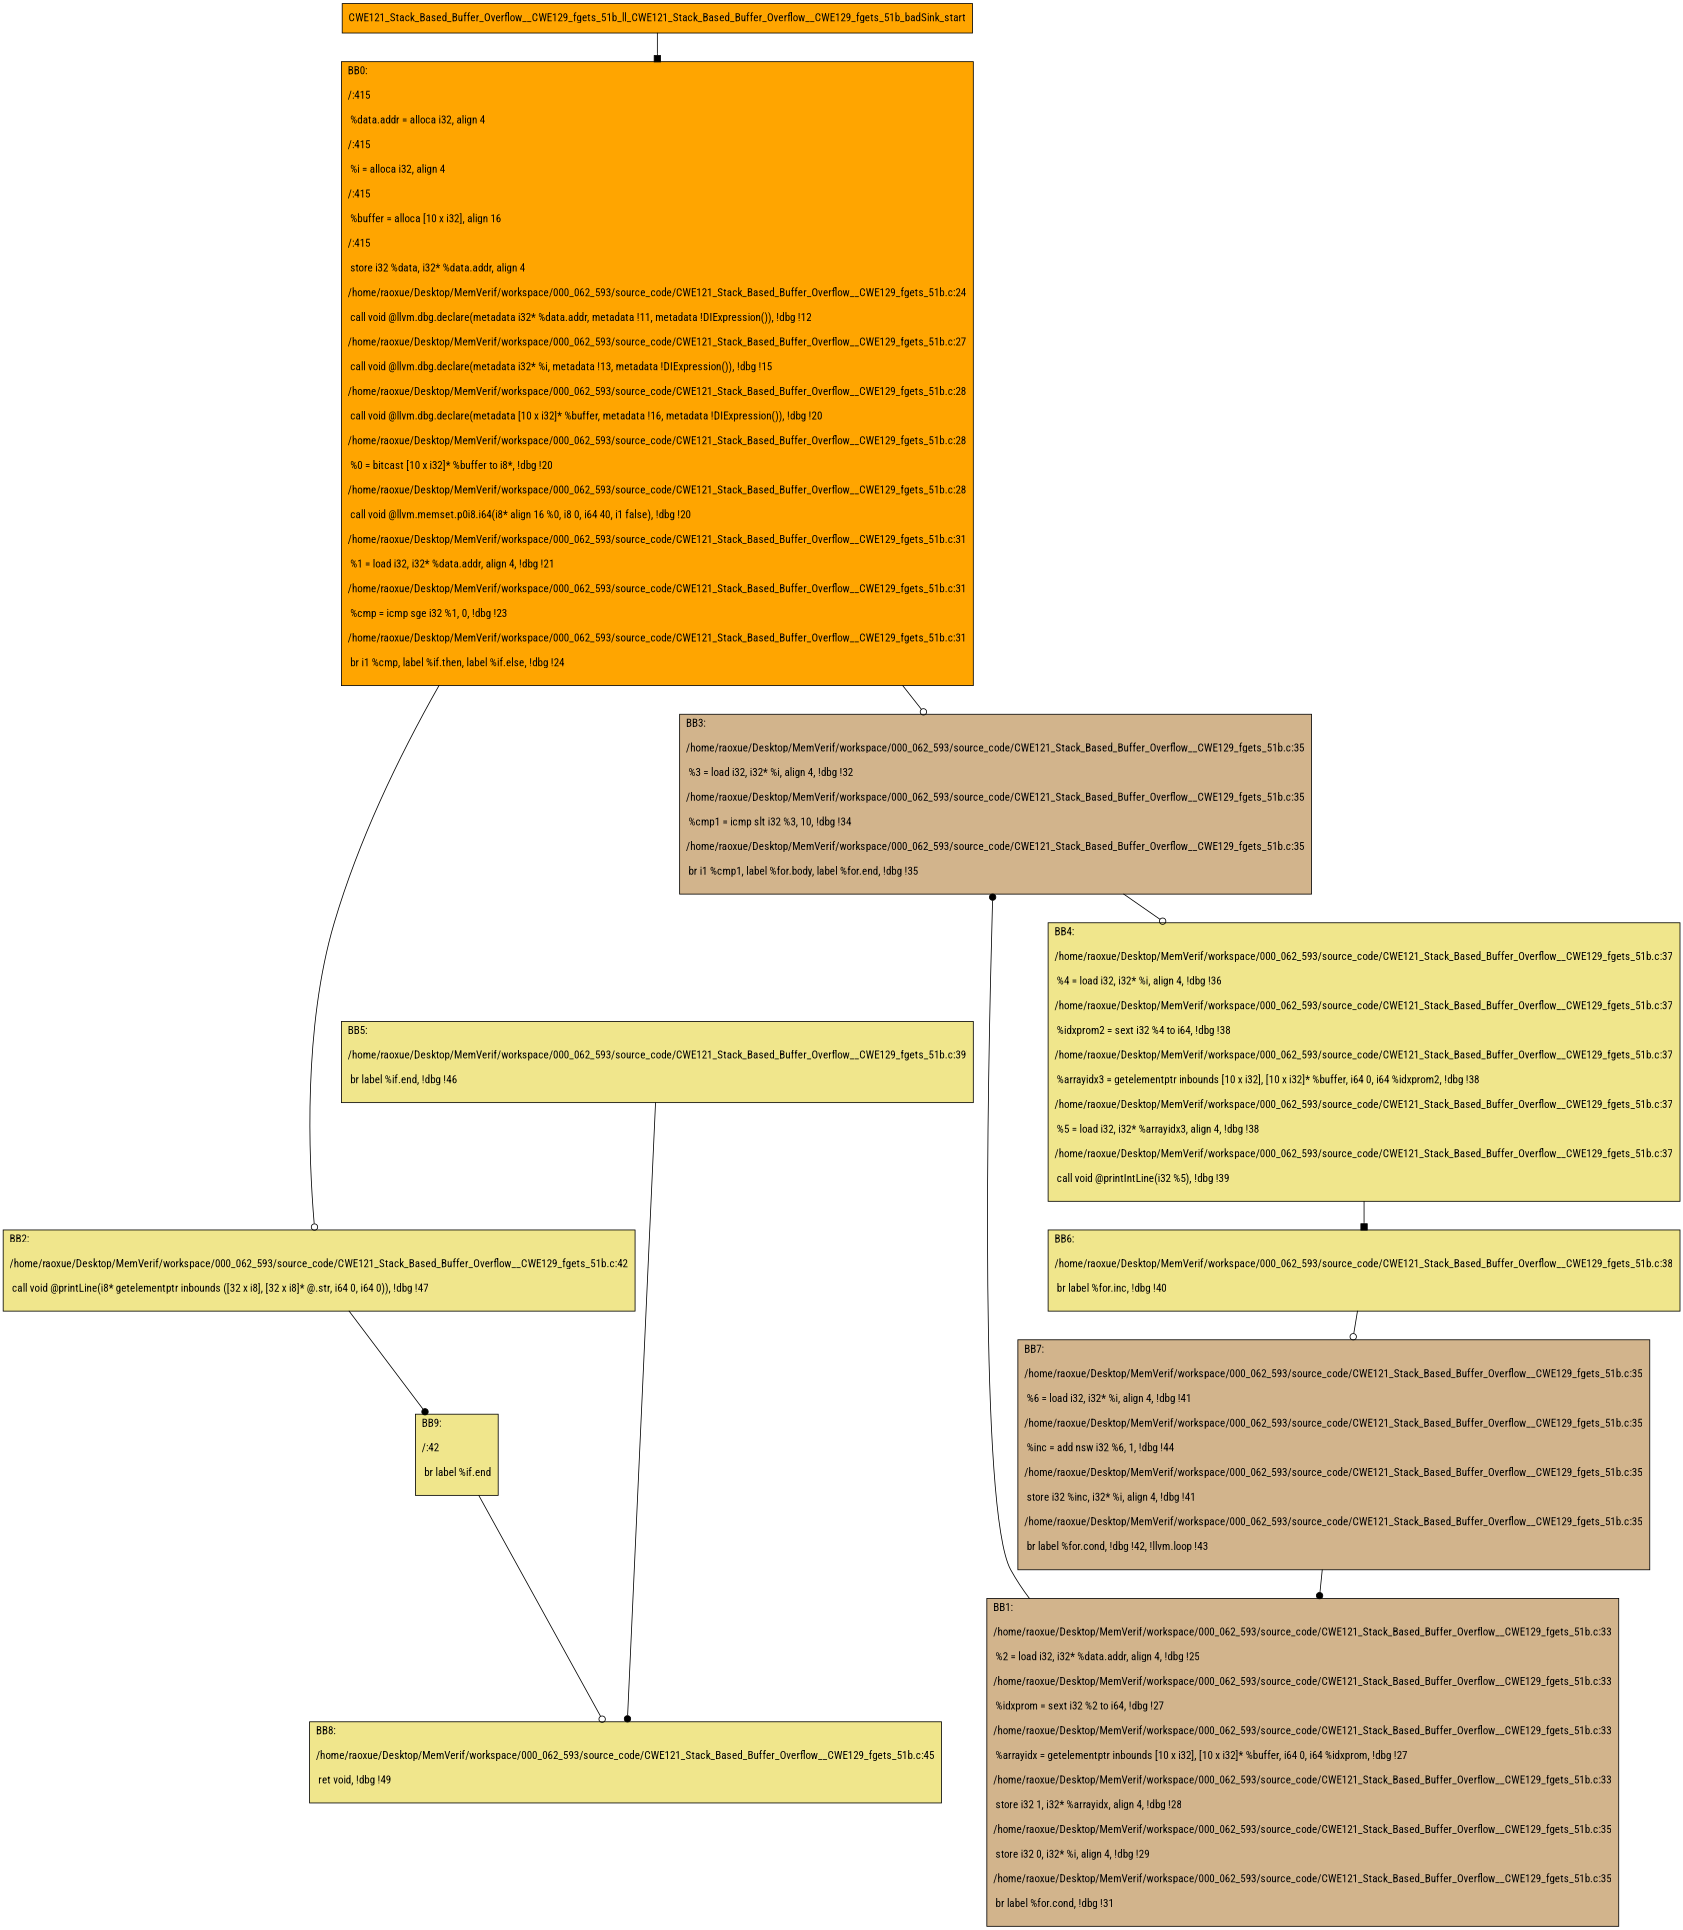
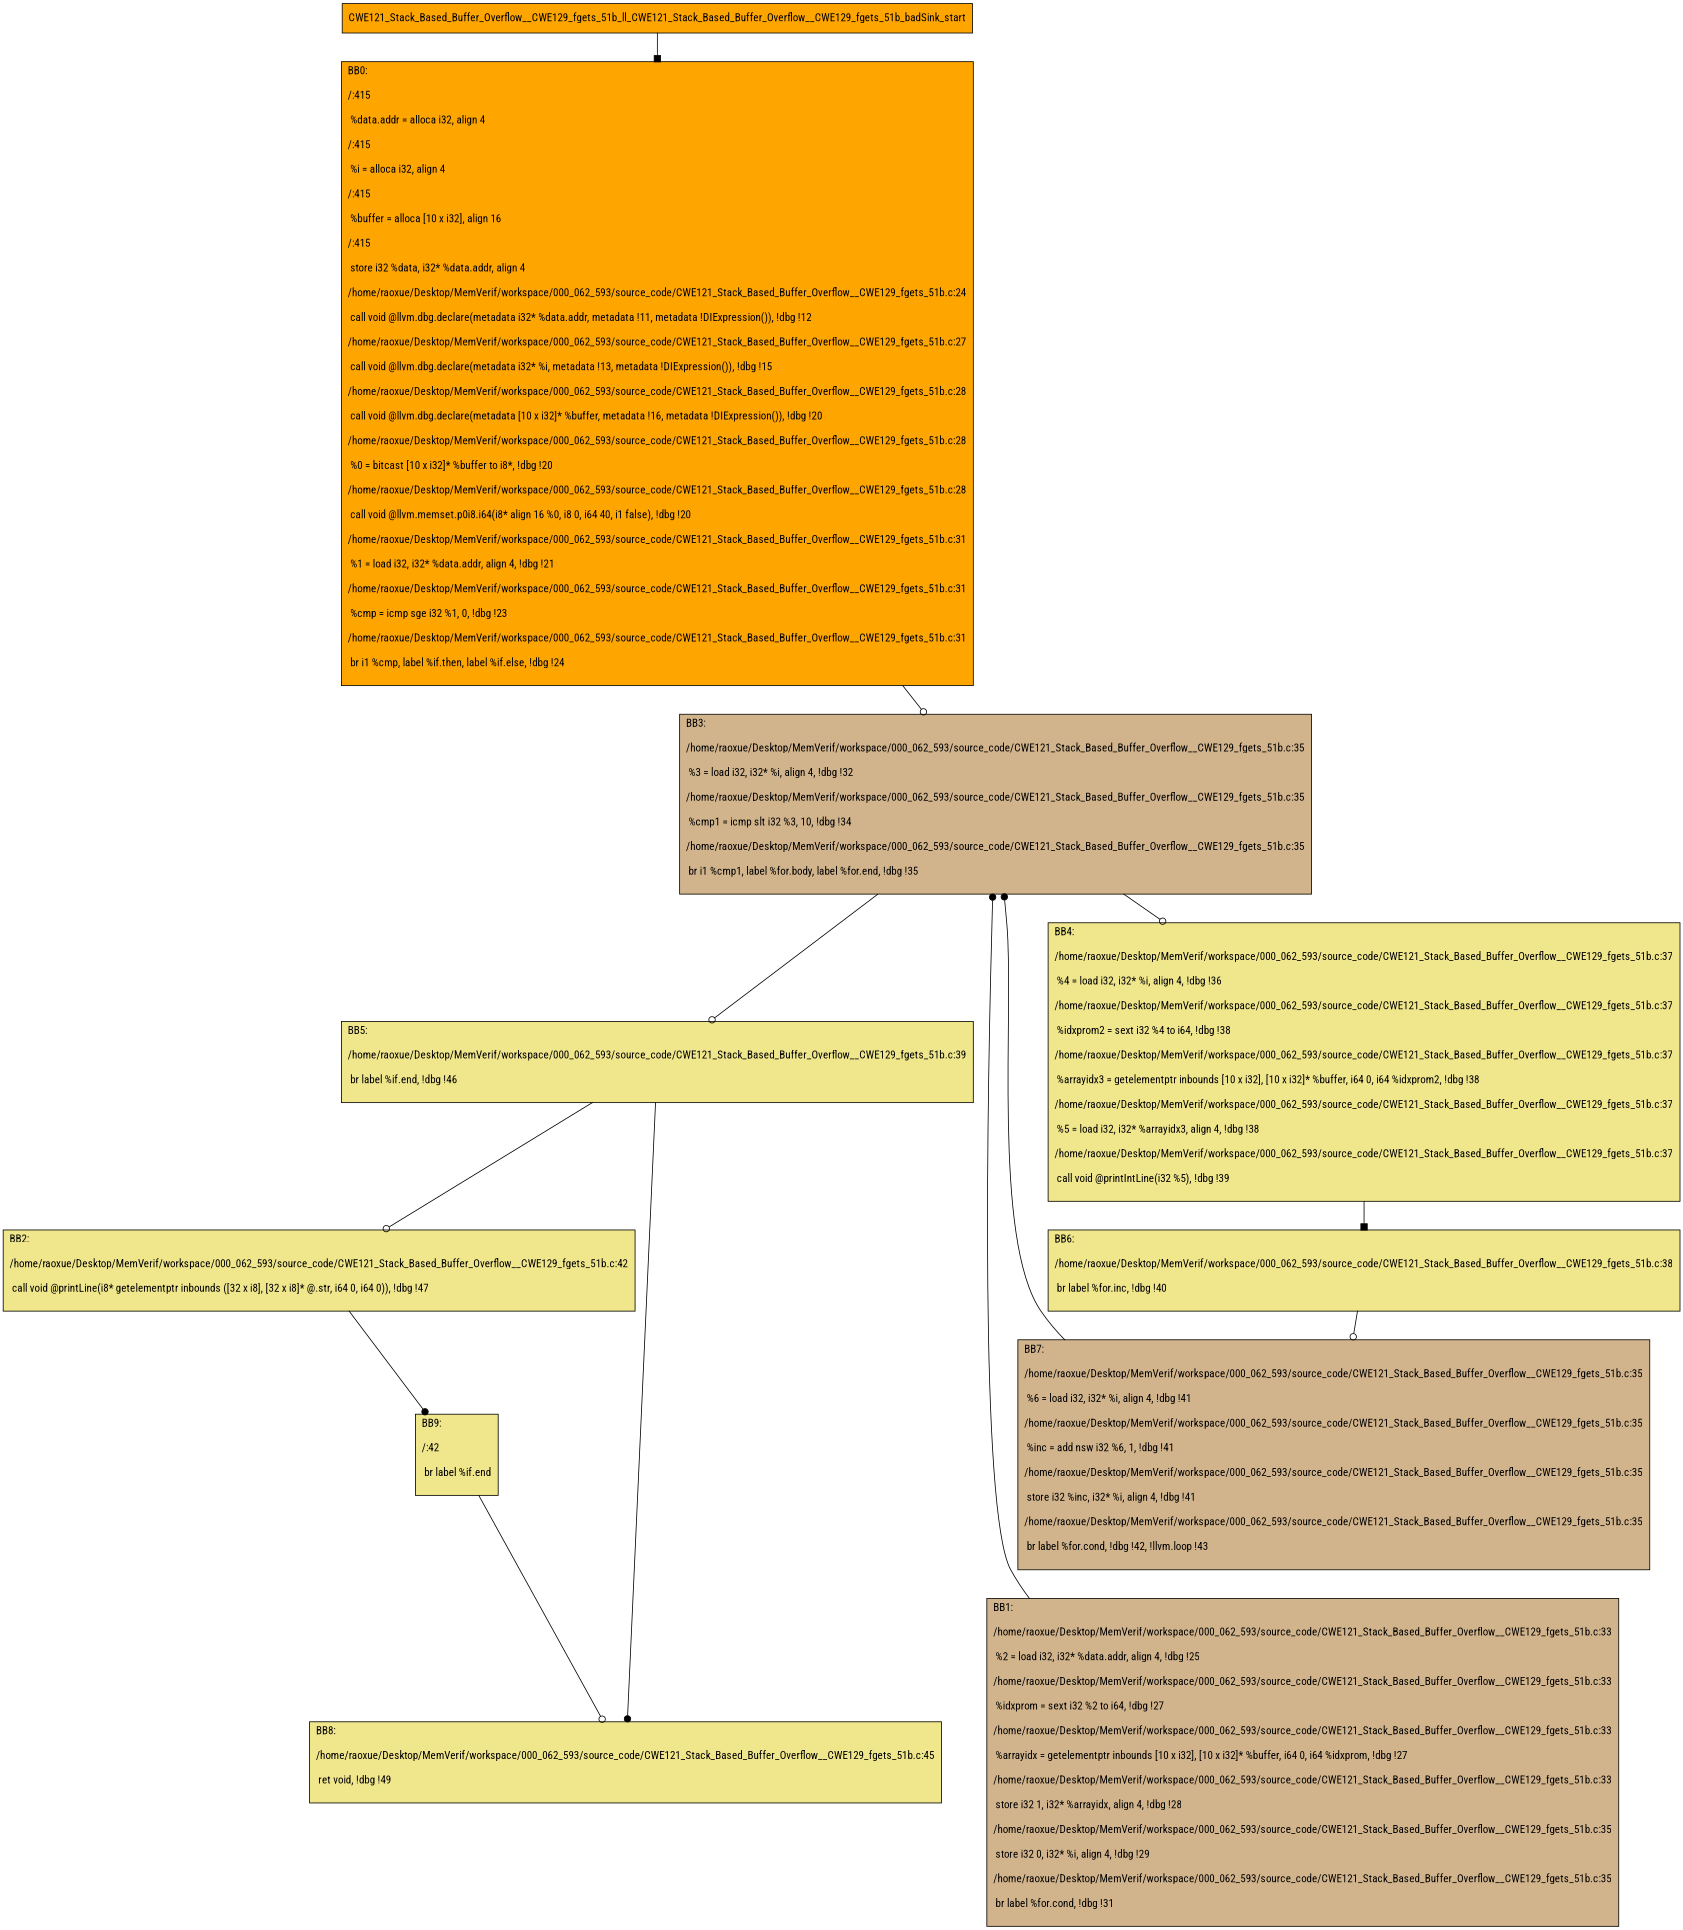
(329, 944) -> (491, 1165)
none -> (796, 956)
(1099, 1448) -> (1099, 1448)
(1321, 1581) -> (1009, 1127)
